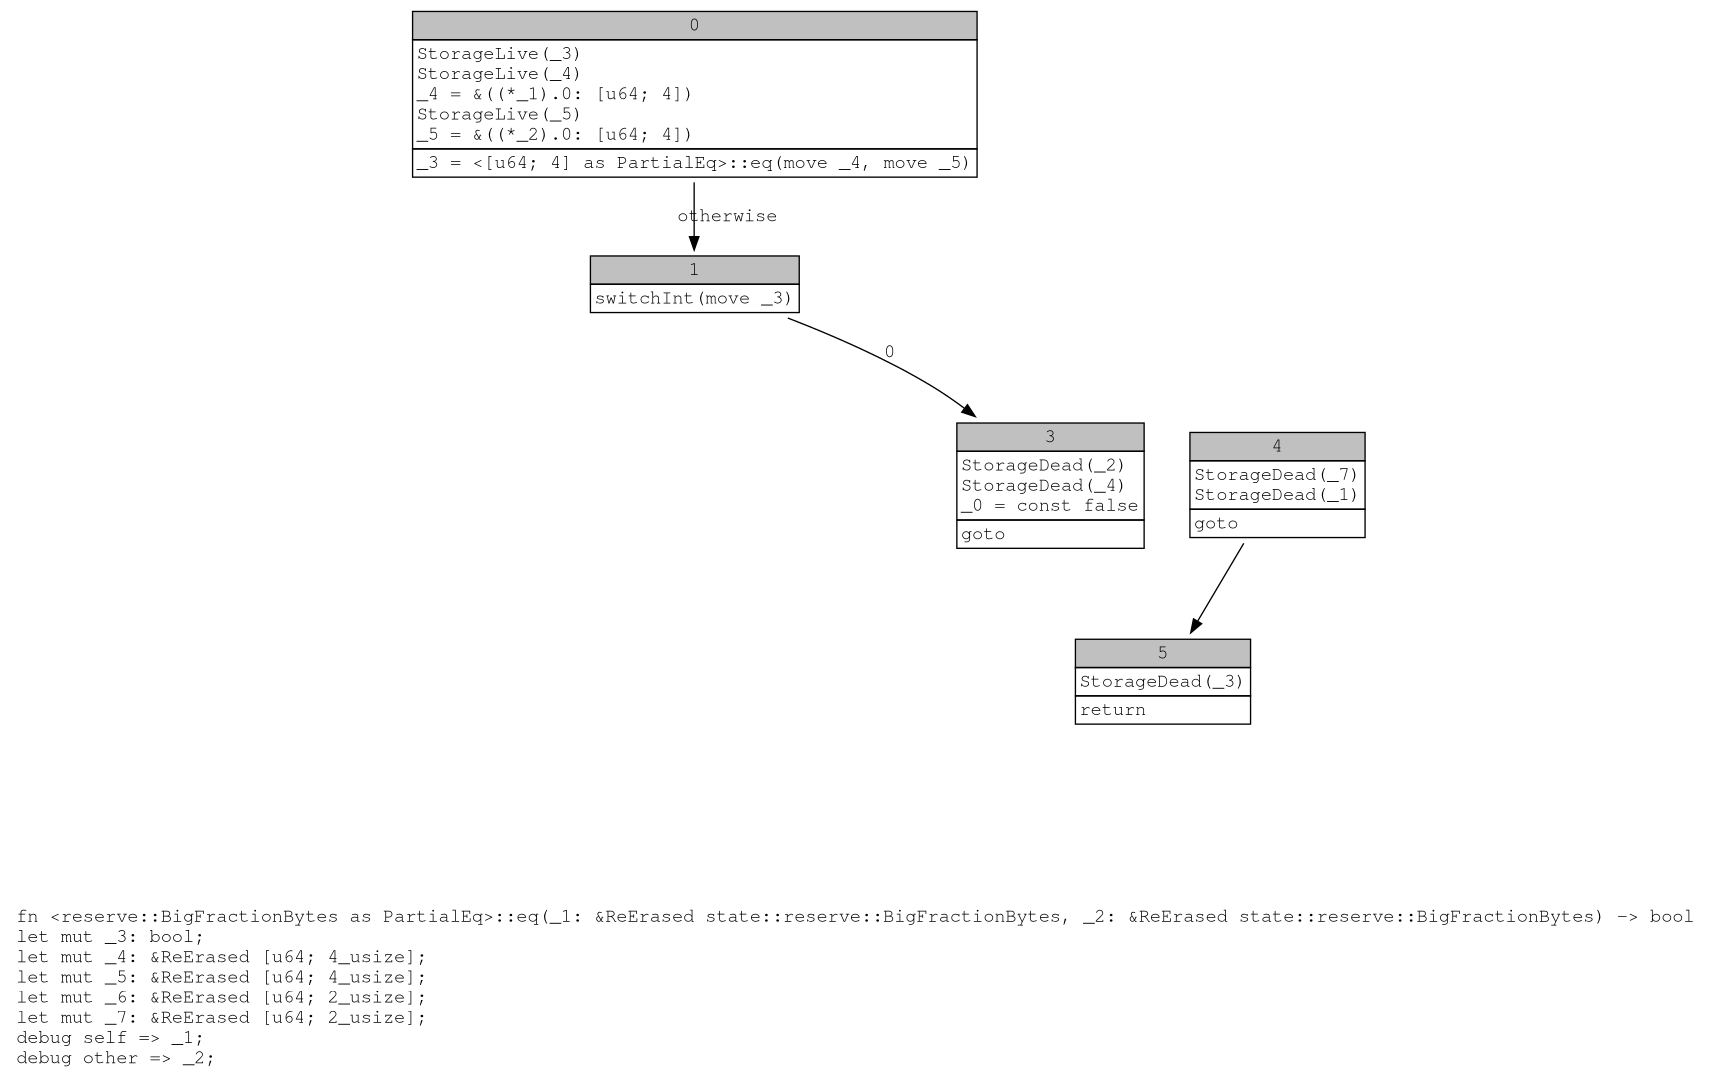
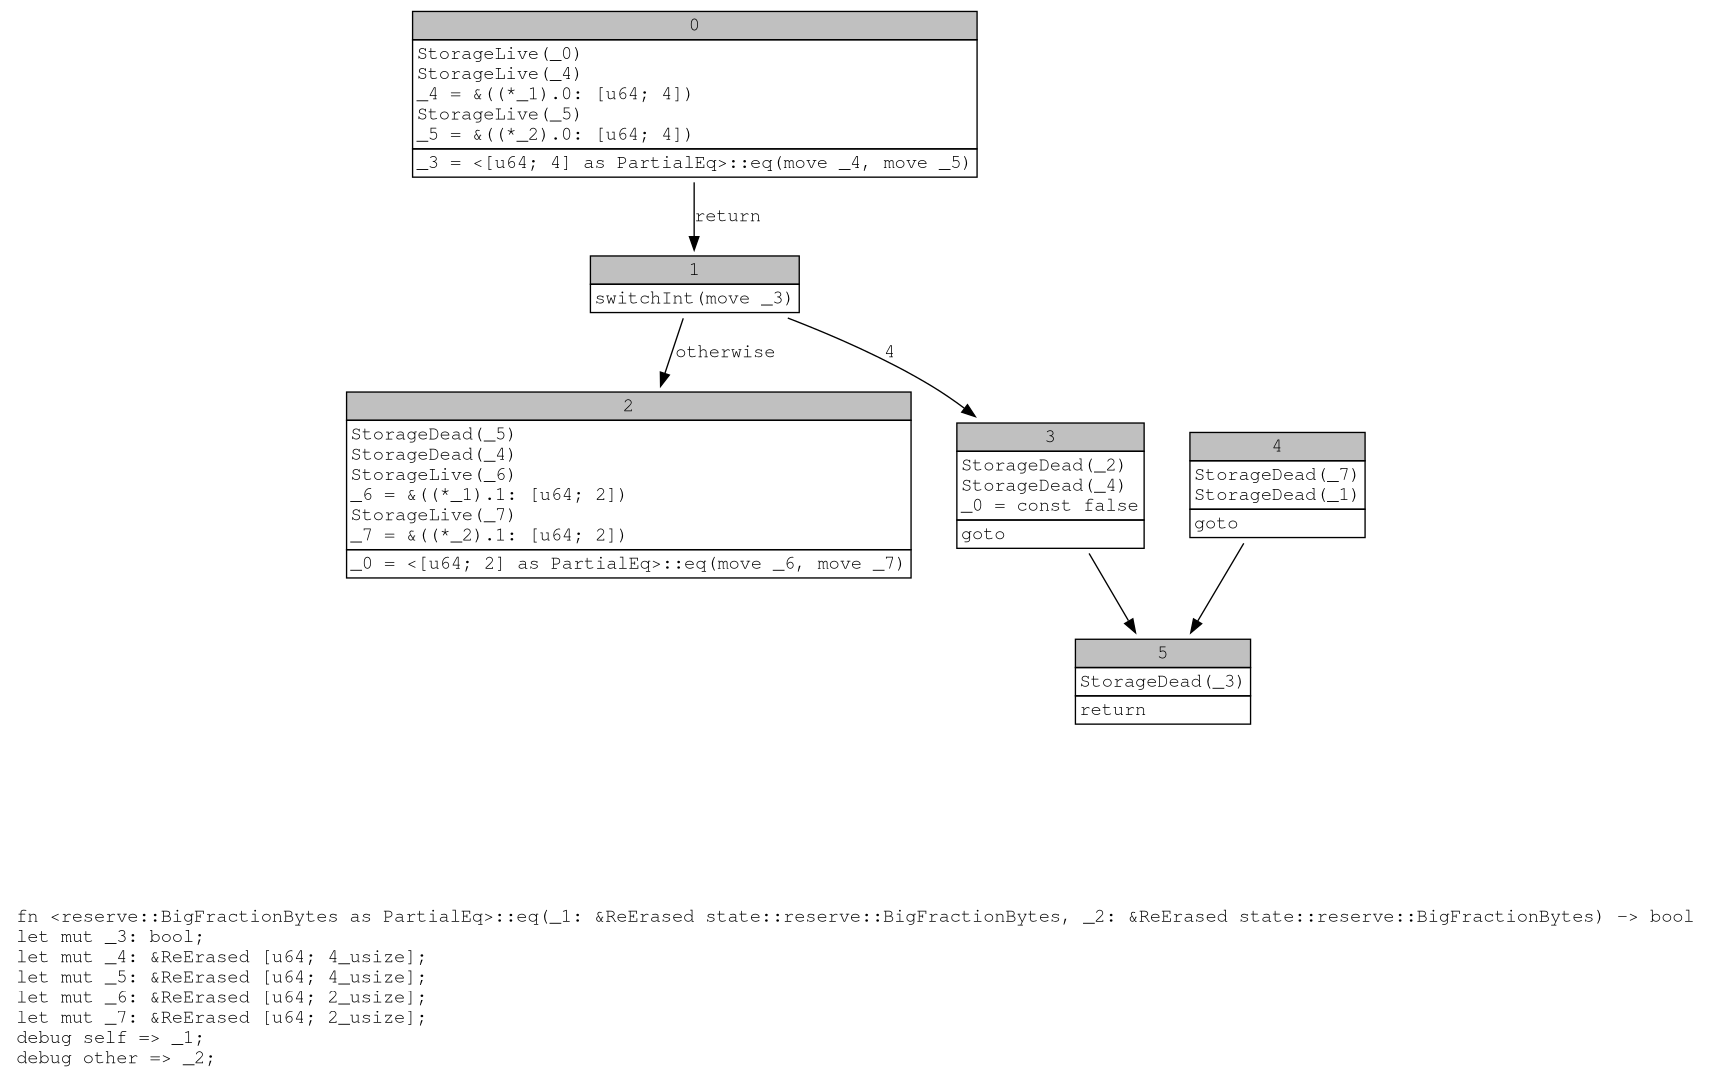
(500, 53) -> (500, 53)
(728, 216) -> (728, 216)
(890, 352) -> (890, 352)
none -> (628, 485)
none -> (1109, 587)
